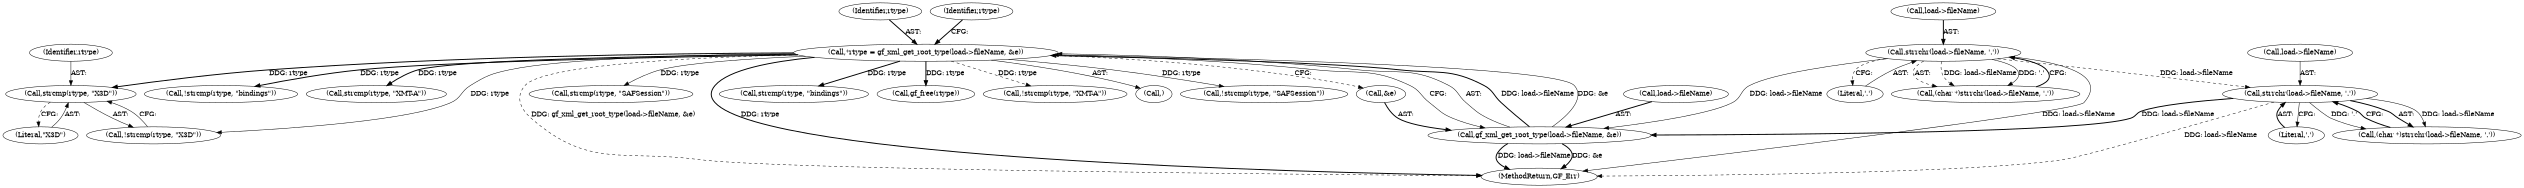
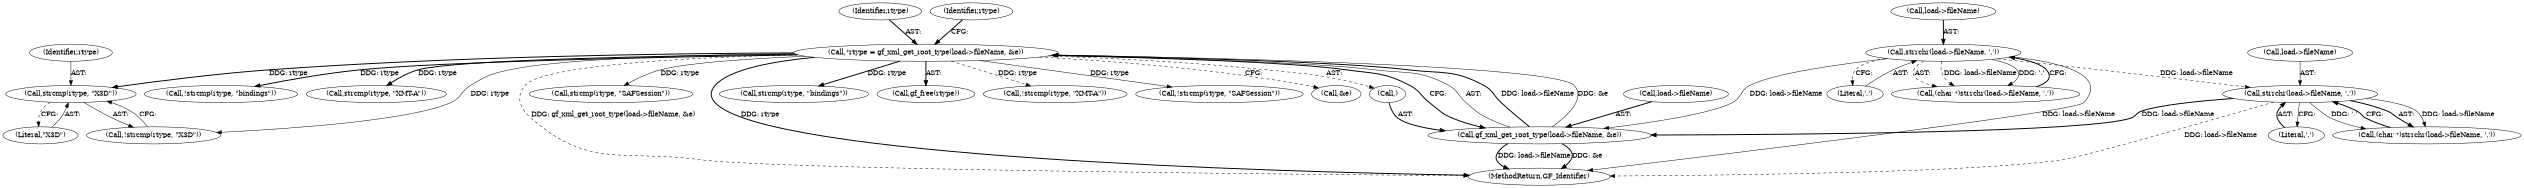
(1275, 66) -> (1351, 70)
(1064, 71) -> (1210, 65)
(945, 73) -> (935, 73)
(1411, 123) -> (1410, 124)
(1539, 177) -> (1539, 177)
